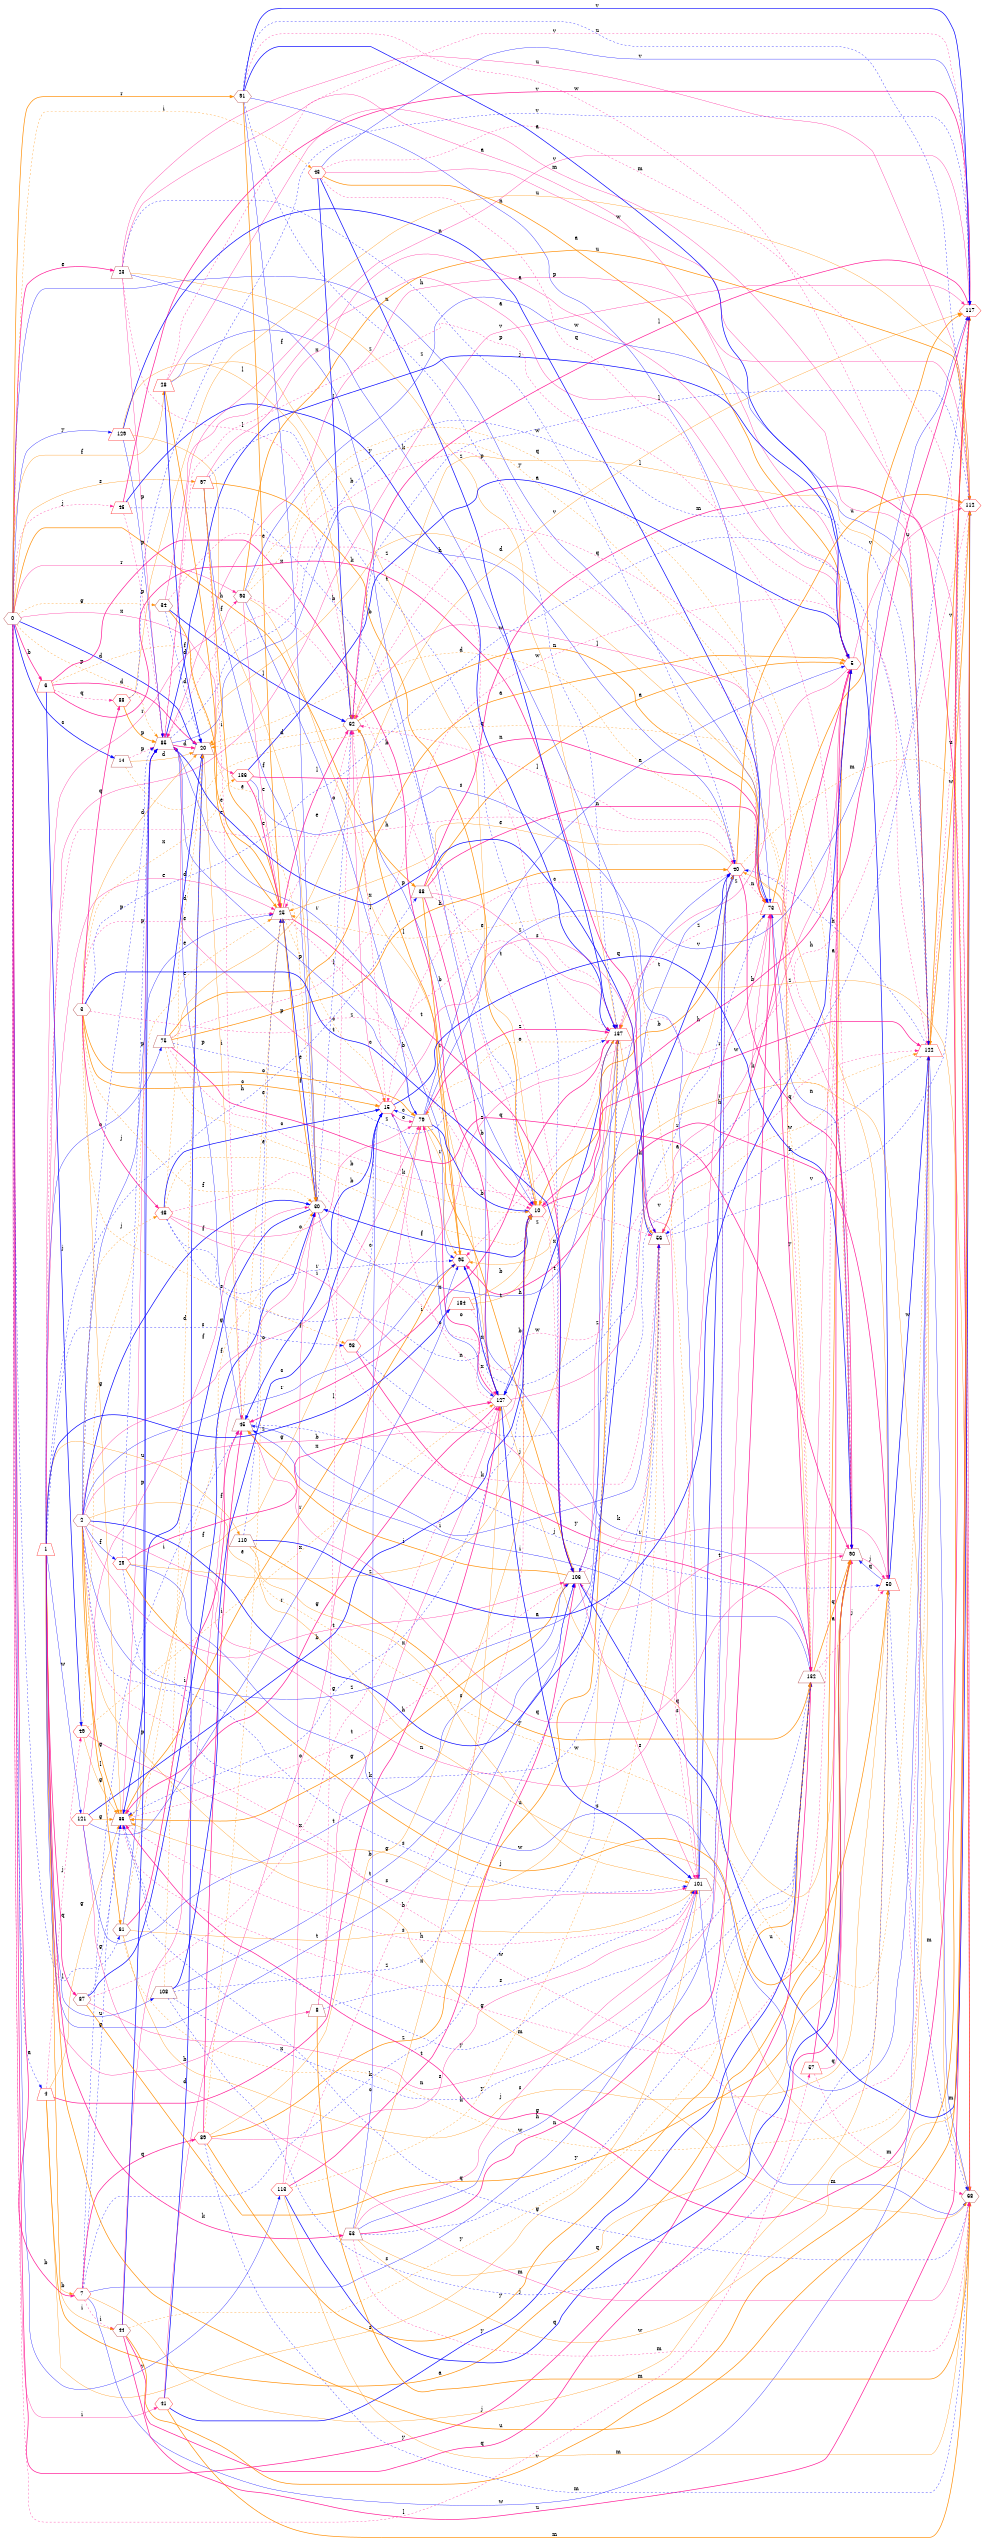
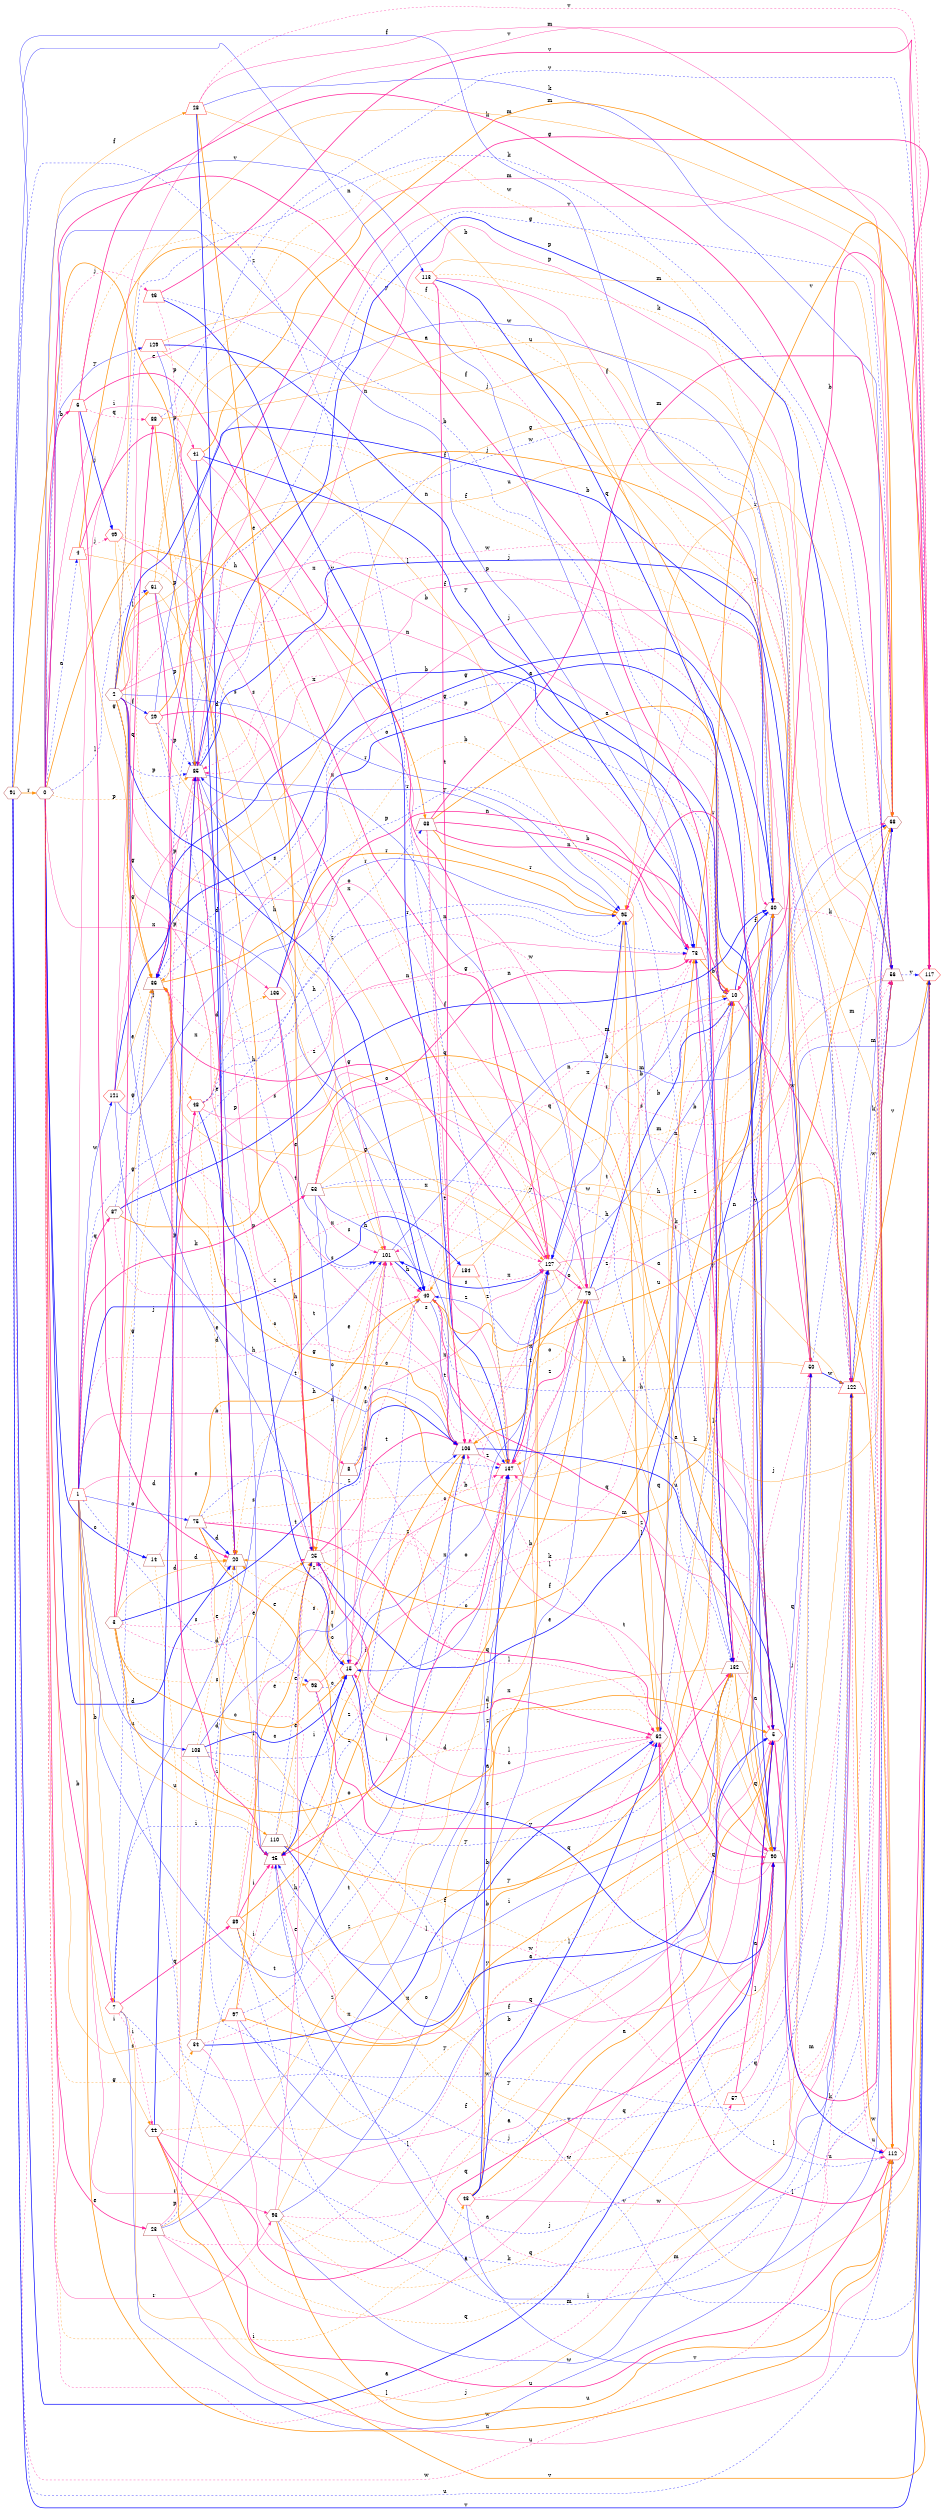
(17, 256) -> (27, 793)
(211, 960) -> (245, 1171)
(590, 1686) -> (370, 1714)
none -> (500, 1733)
(101, 1817) -> (133, 1037)
